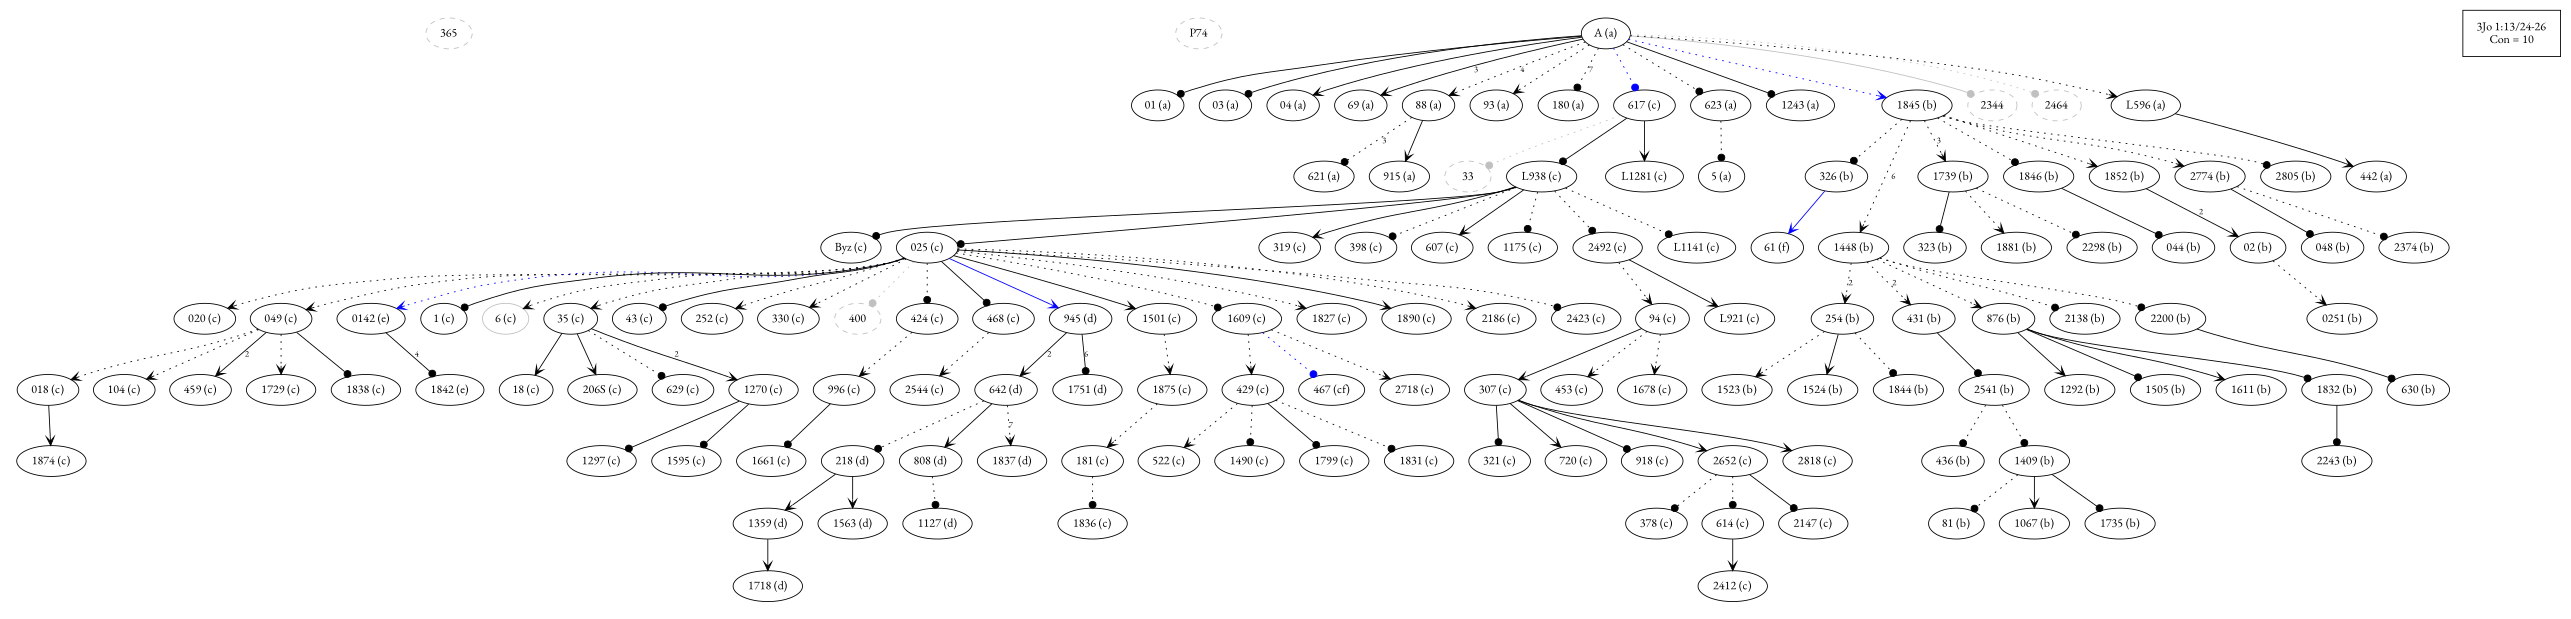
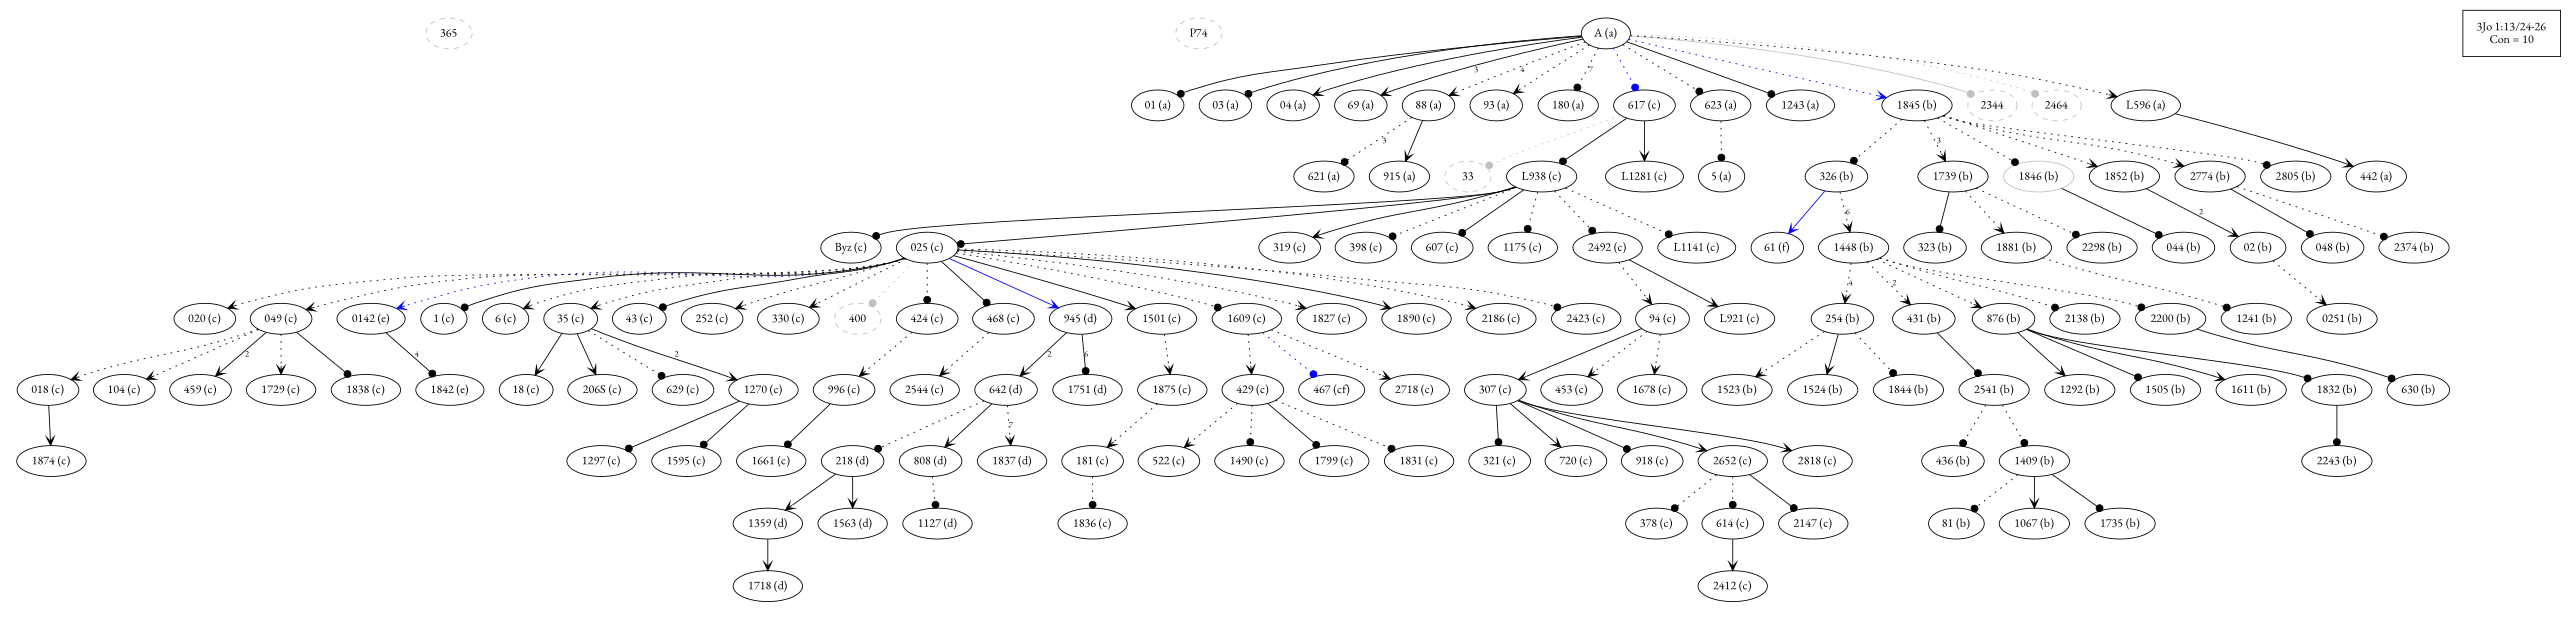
(1887, 172) -> (1844, 208)
(2039, 177) -> (2039, 177)
(1494, 210) -> (1494, 210)
(1851, 283) -> (1851, 283)
(506, 319) -> (506, 319)
none -> (2256, 319)
